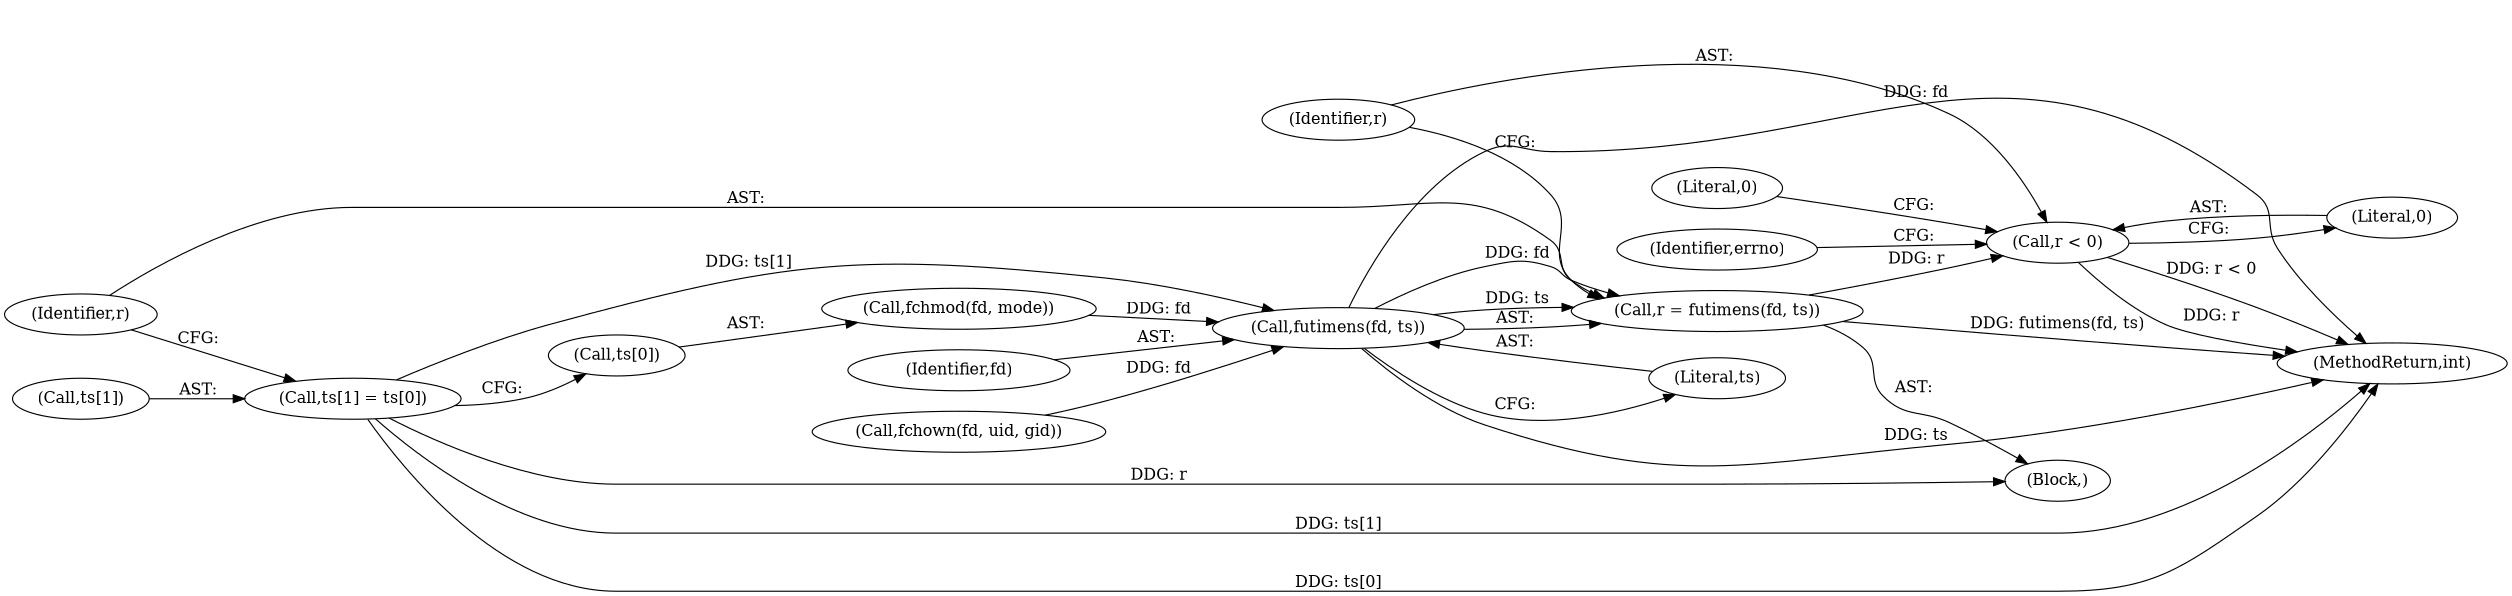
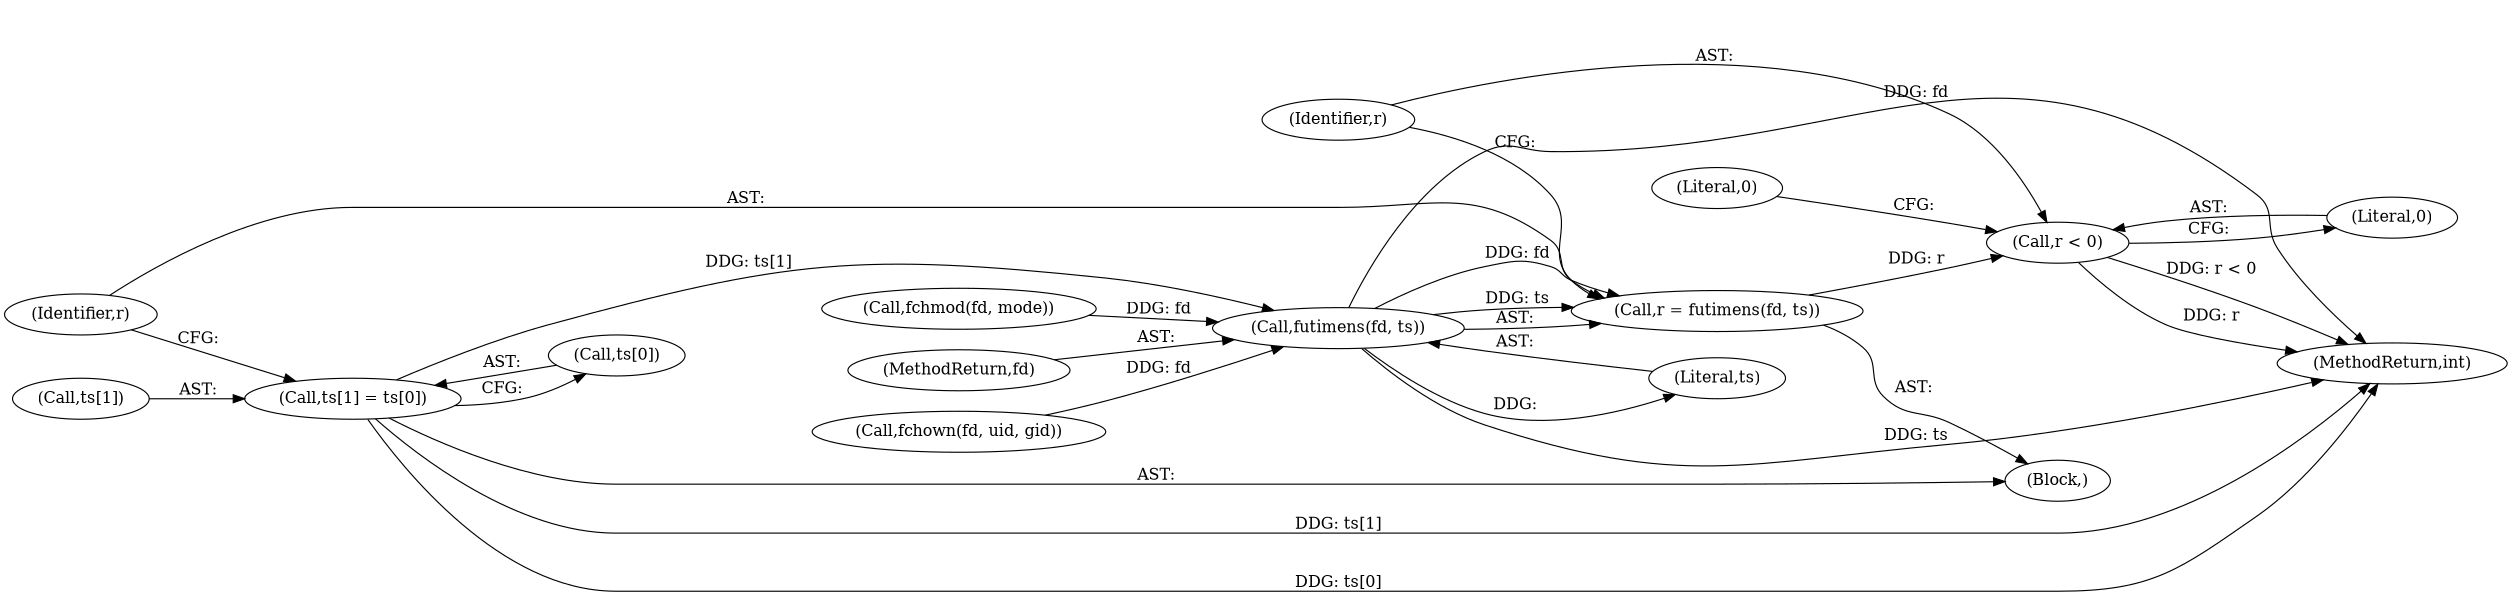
(1717, 250) -> none
(763, 336) -> (502, 374)
(2058, 339) -> none
(959, 370) -> (959, 370)
(1518, 405) -> (1518, 405)
(1159, 476) -> (1159, 476)
